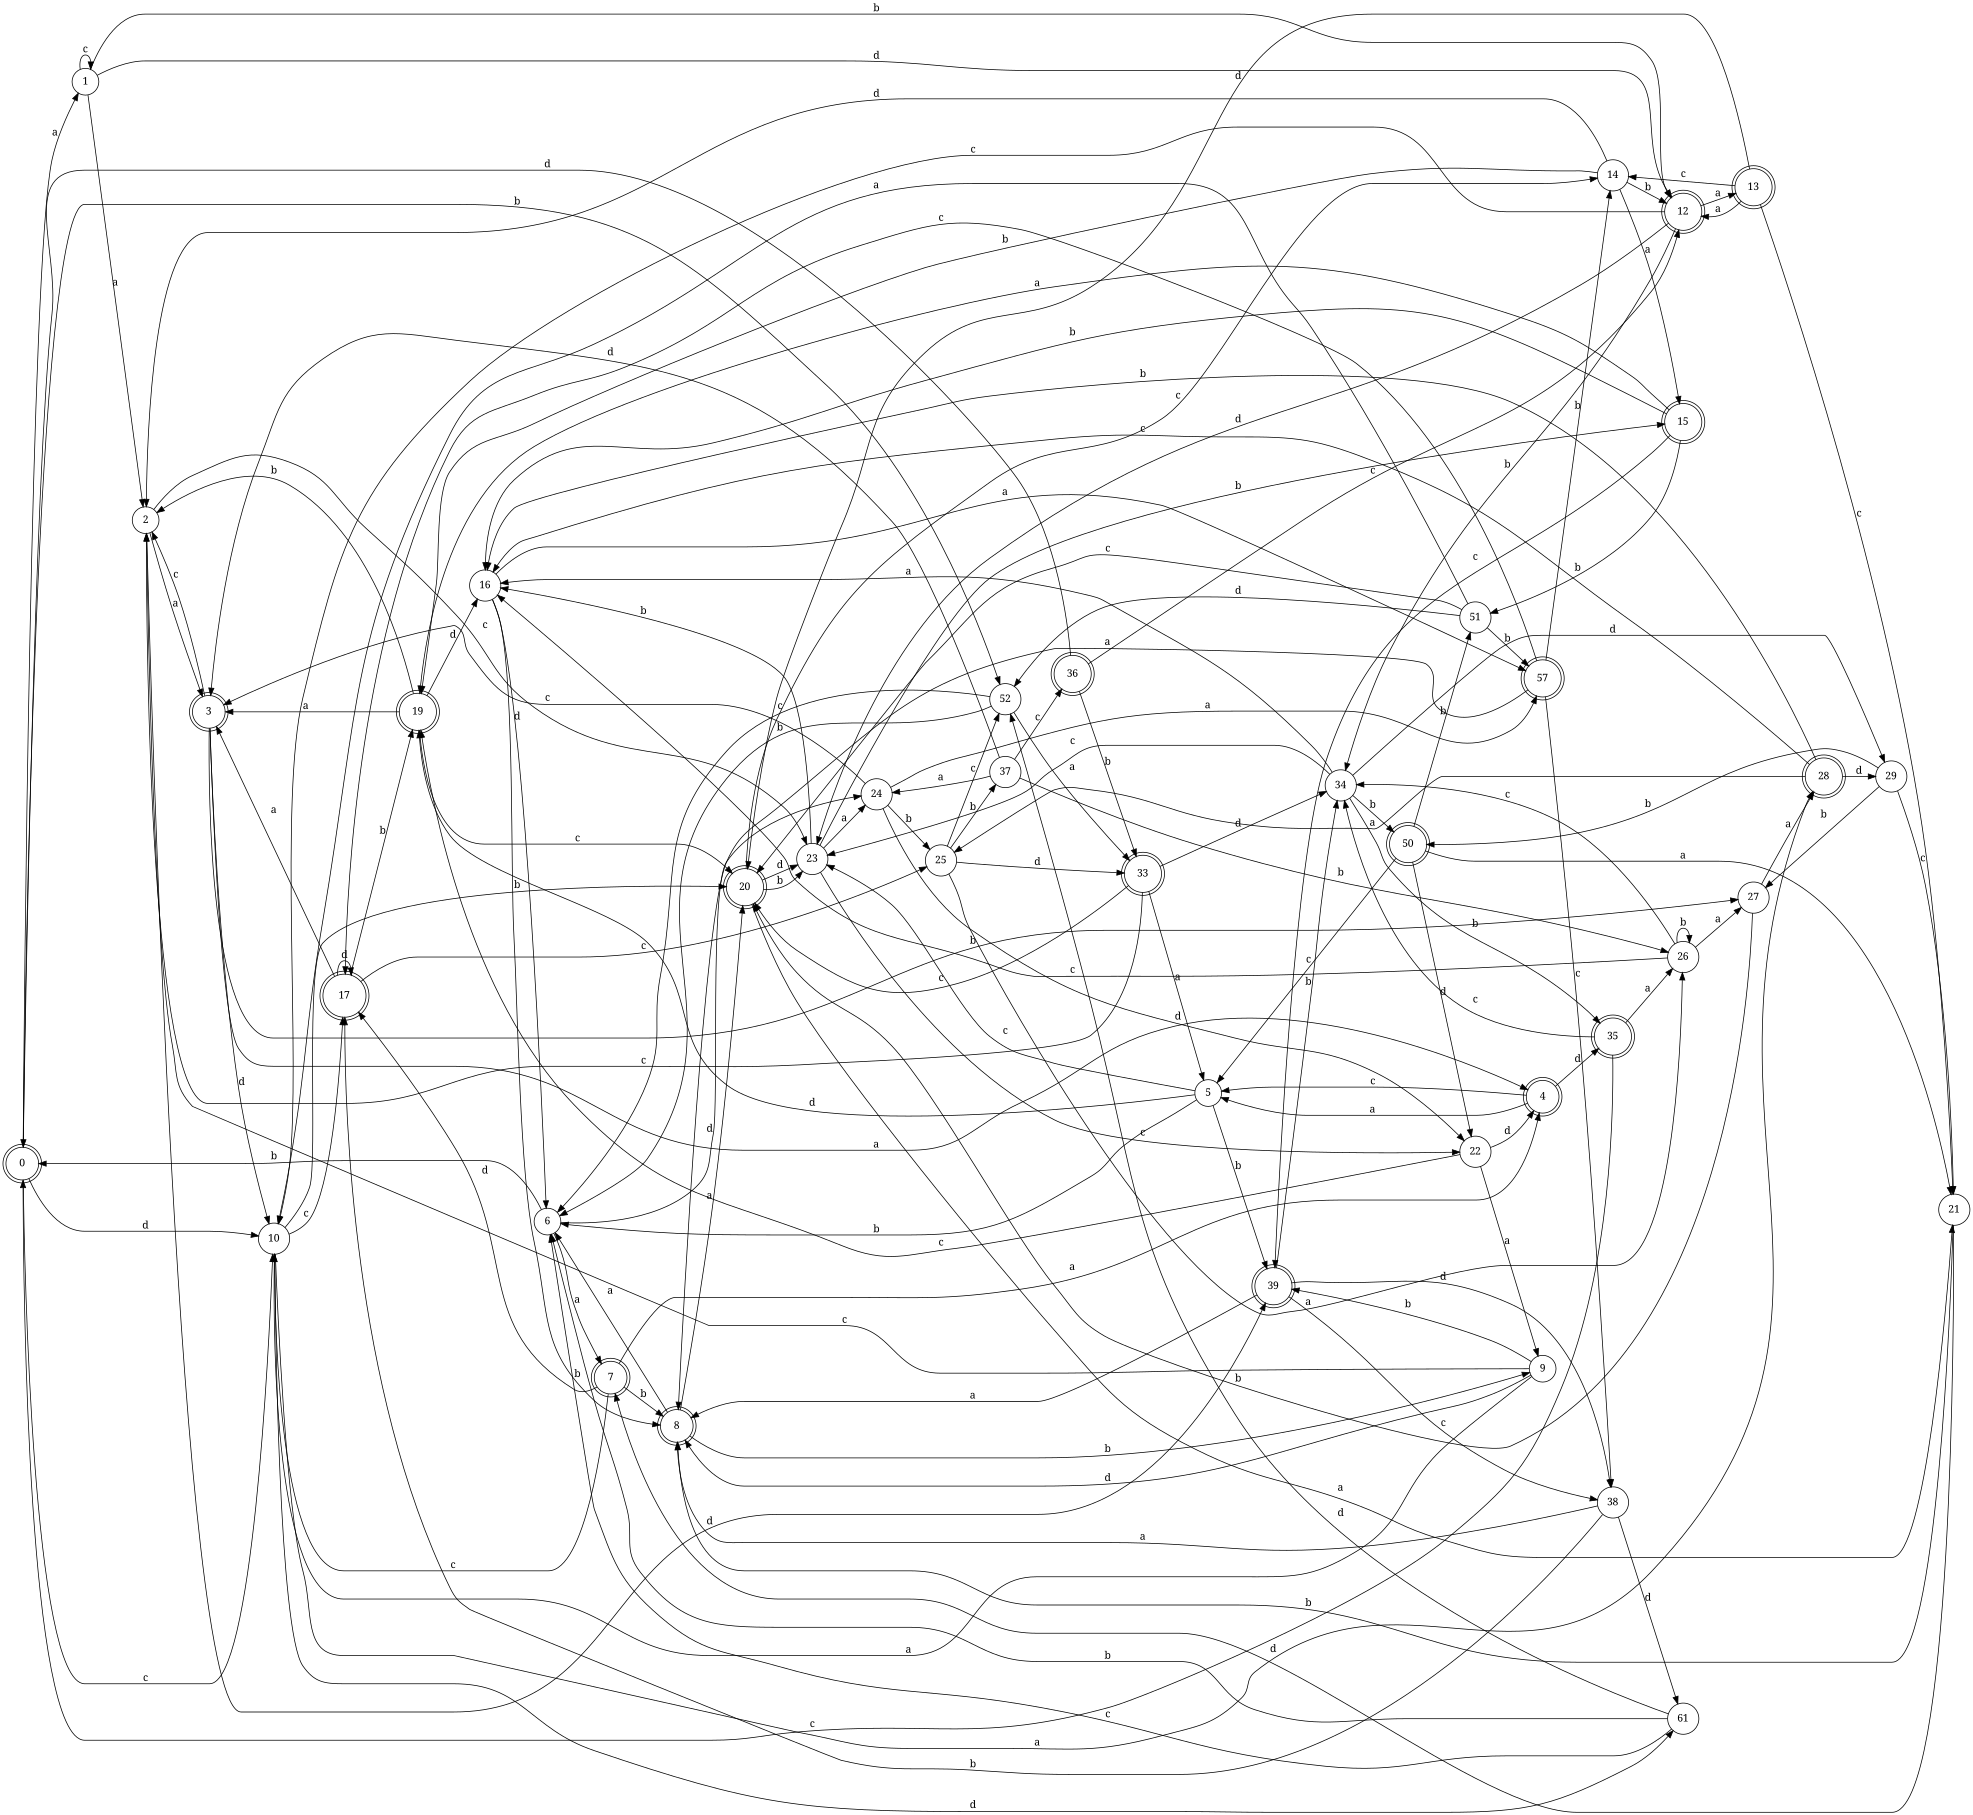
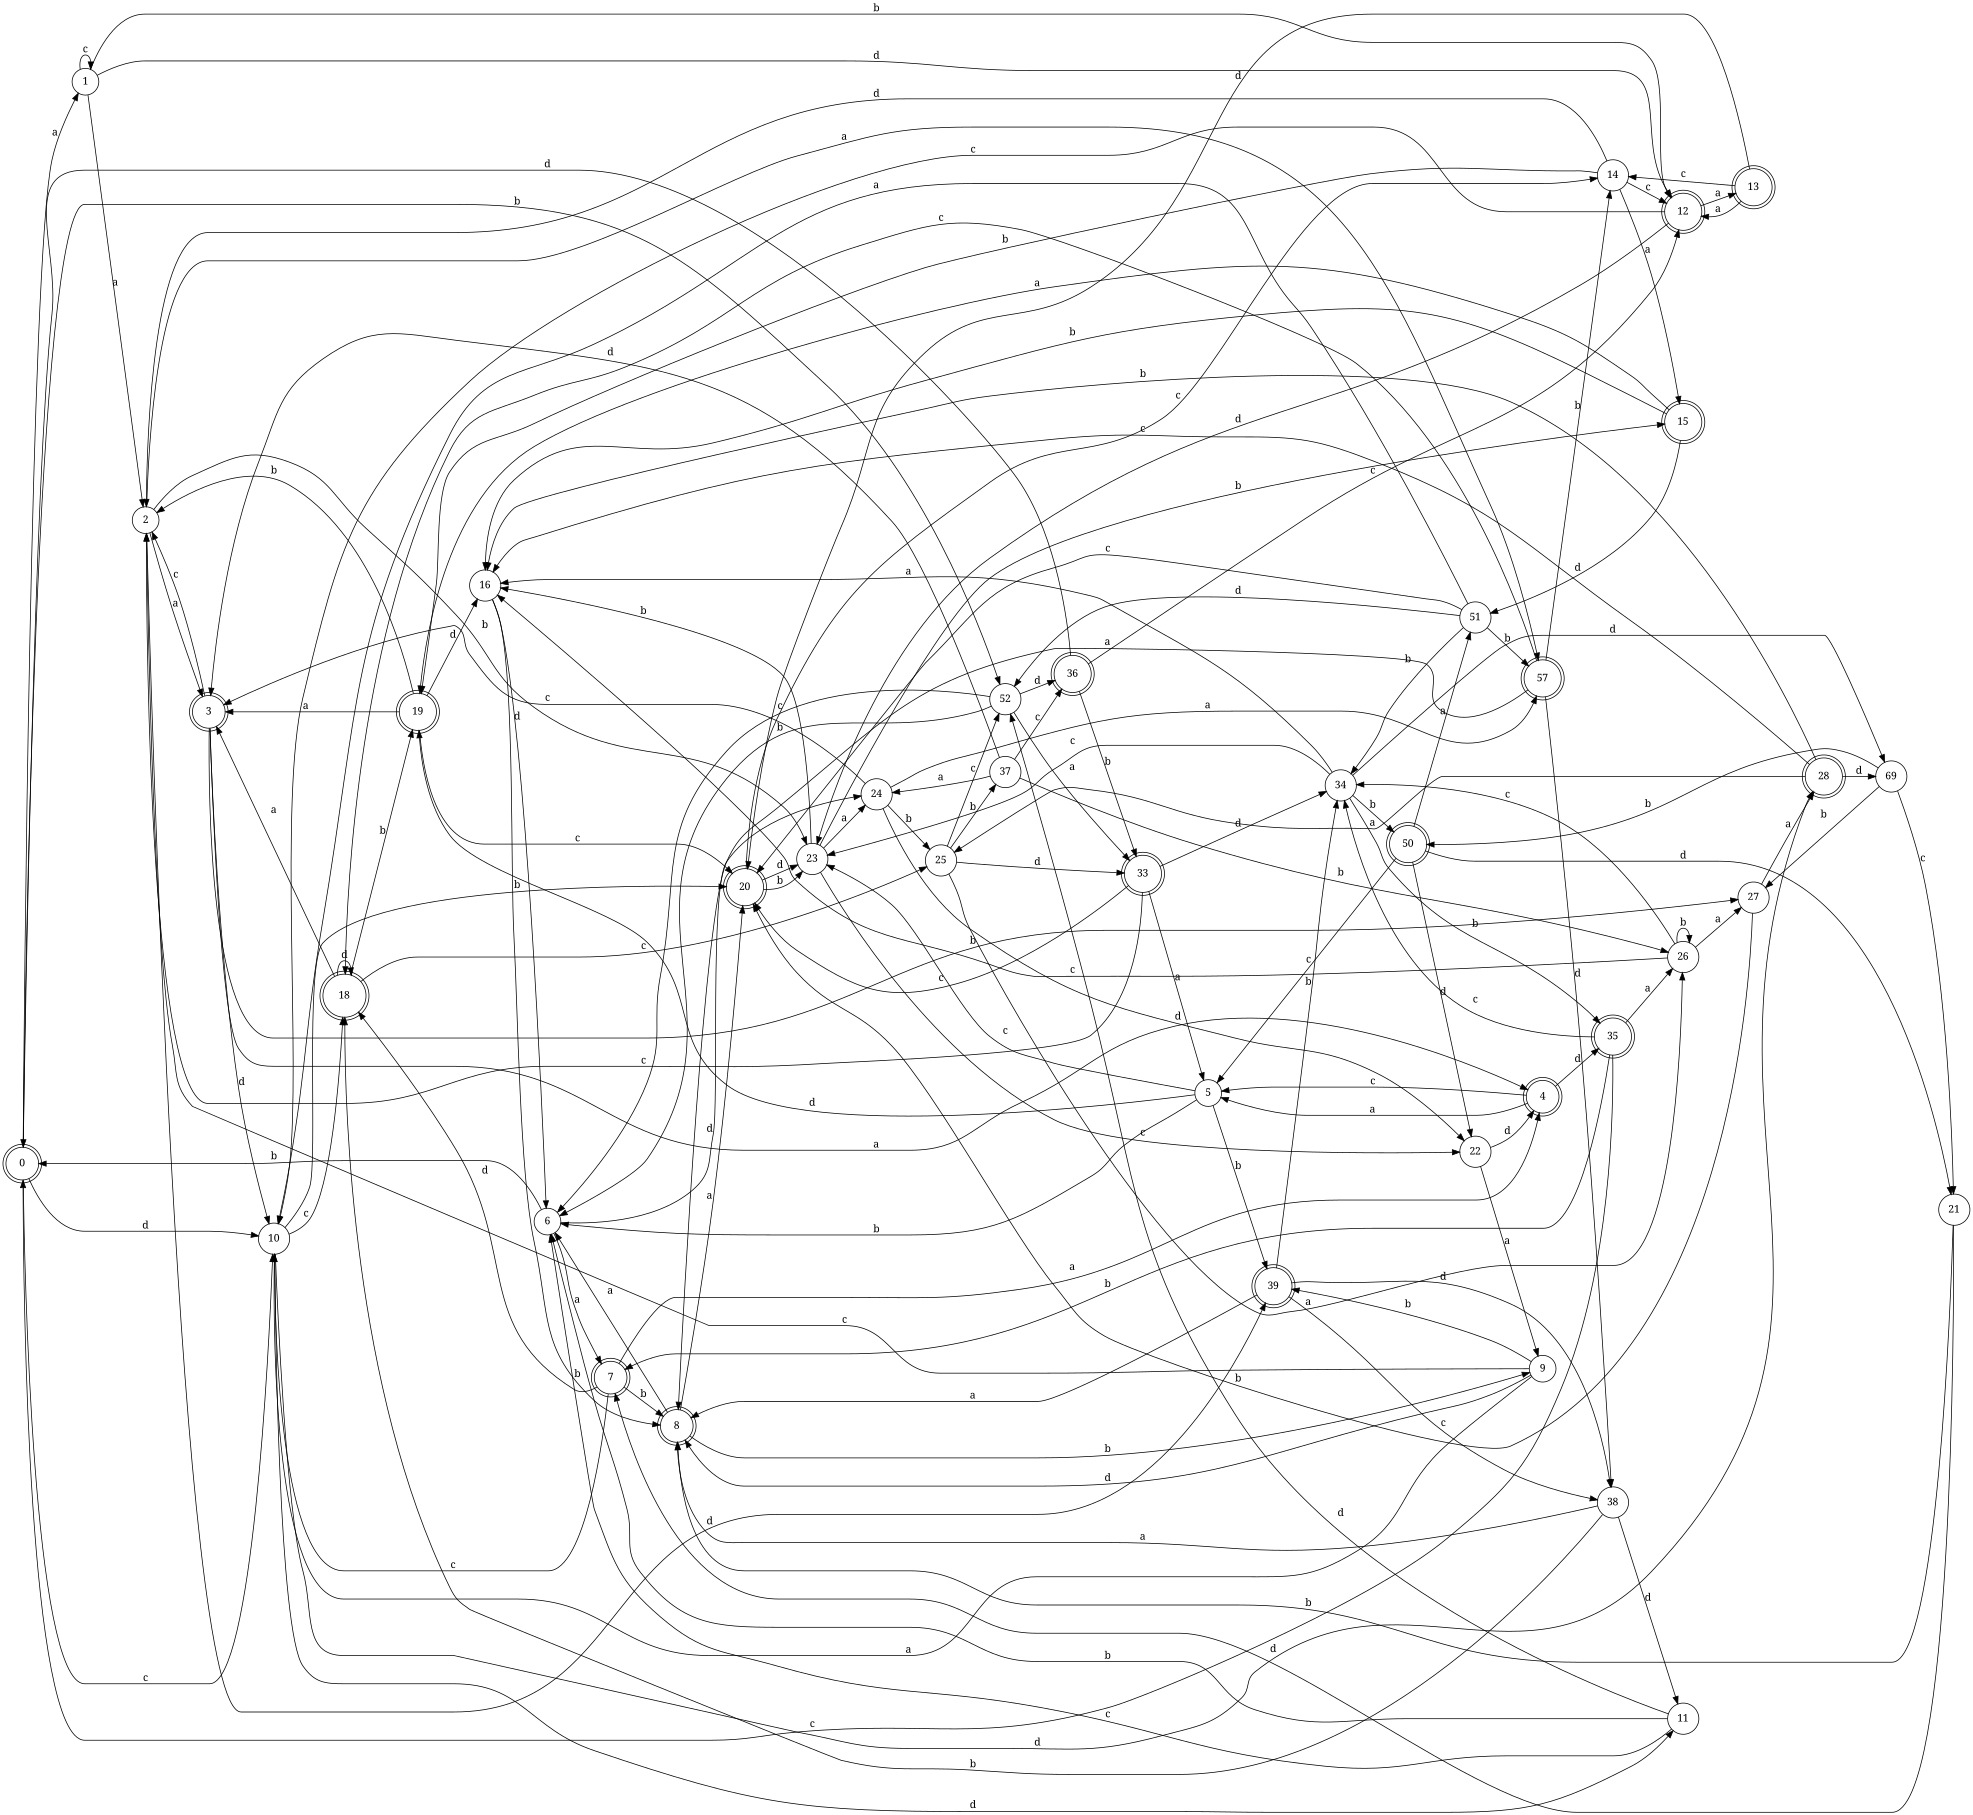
(1648, 188) -> (1648, 188)
(1497, 488) -> (1402, 692)
(1019, 499) -> (883, 134)
(1578, 568) -> (1578, 568)
(485, 625) -> (485, 625)
none -> (1034, 688)
(1896, 688) -> none
(1443, 711) -> (1443, 711)
(1332, 746) -> none
(1891, 776) -> (1891, 776)
(1683, 856) -> (1683, 856)
(1578, 974) -> (1578, 974)
(344, 996) -> (344, 996)
(835, 1243) -> none
none -> (1177, 1263)
(1355, 1504) -> none
(1683, 1719) -> (1683, 1719)
(1038, 1743) -> (1038, 1743)
